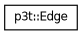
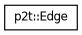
(41, 18) -> (41, 18)
